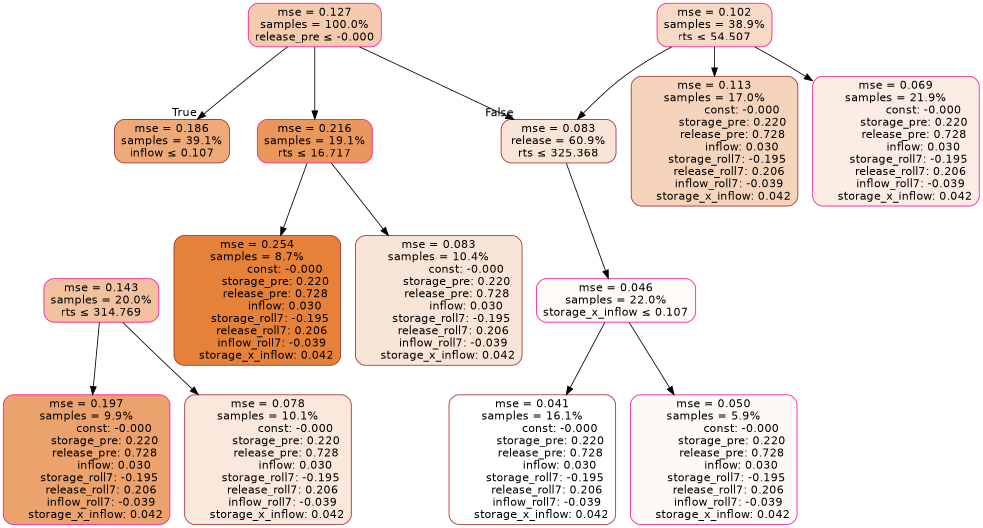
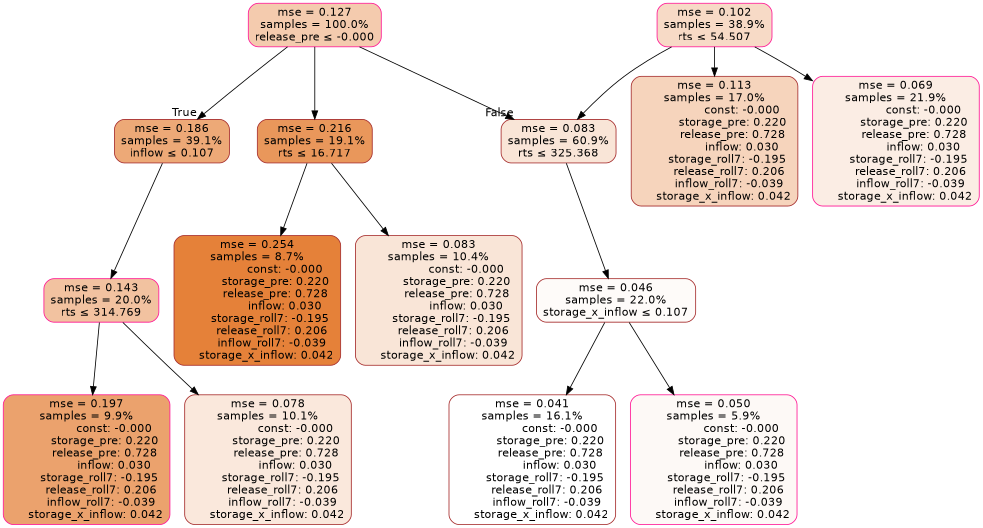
(315, 141) -> (315, 141)
(559, 141) -> (559, 141)
none -> (138, 217)
(616, 300) -> (616, 300)
